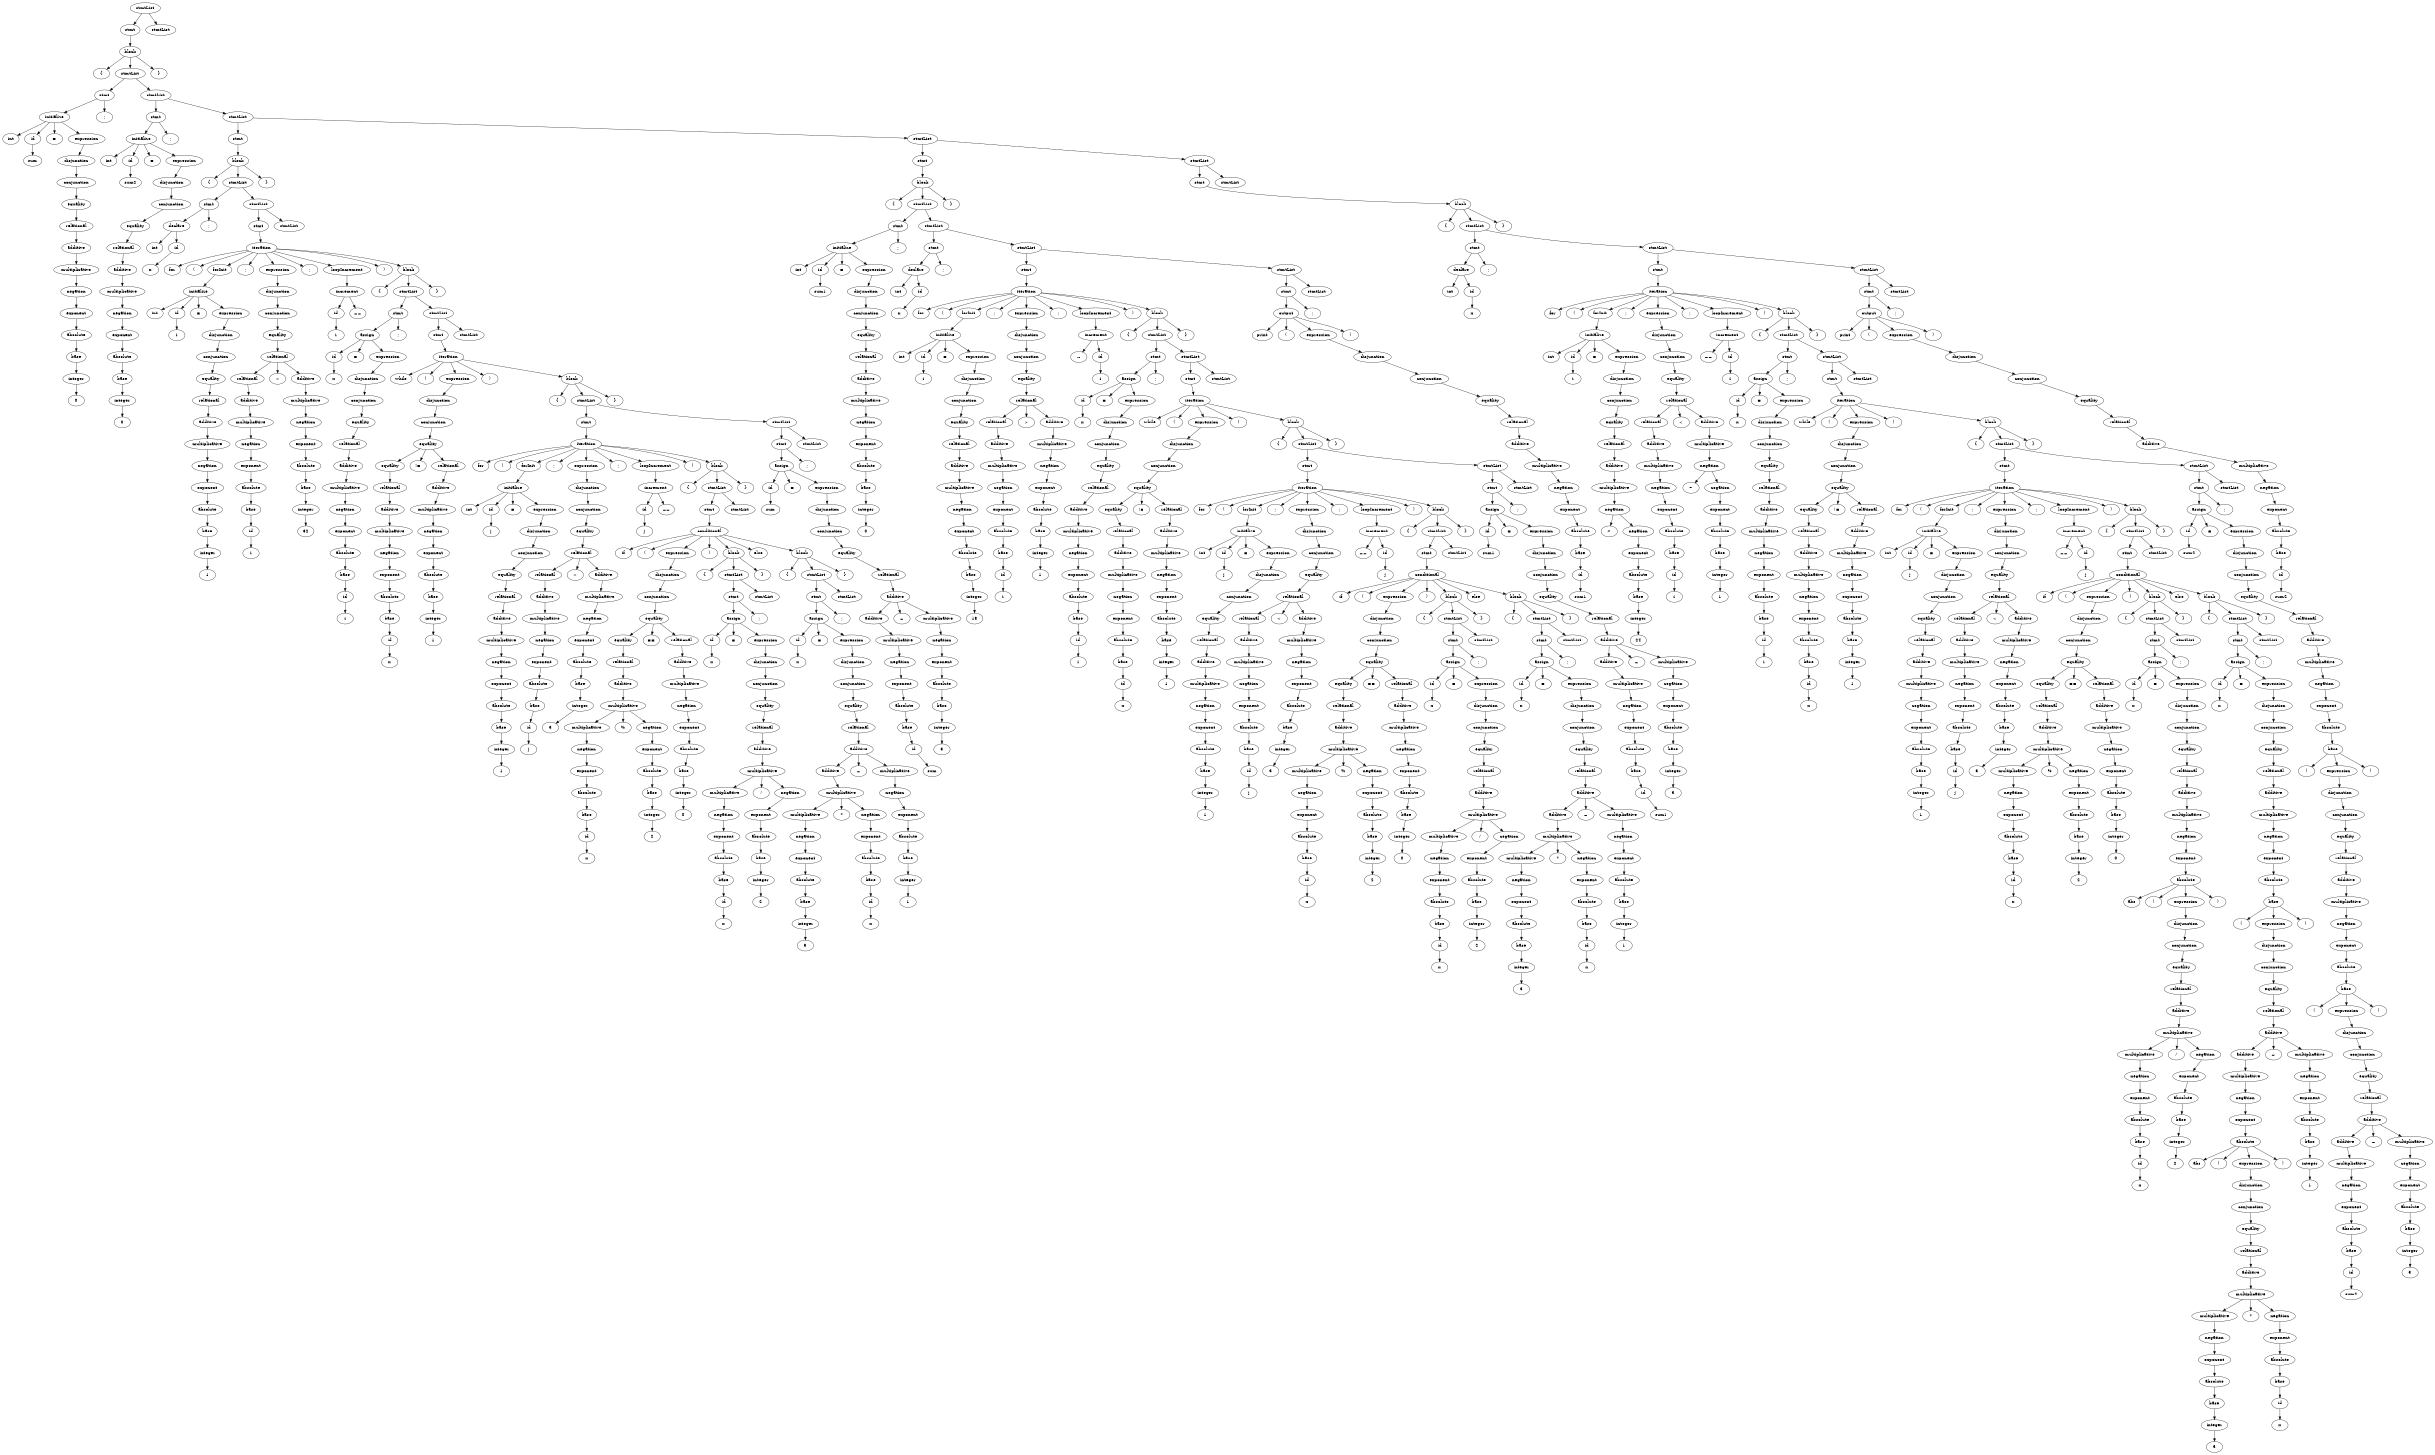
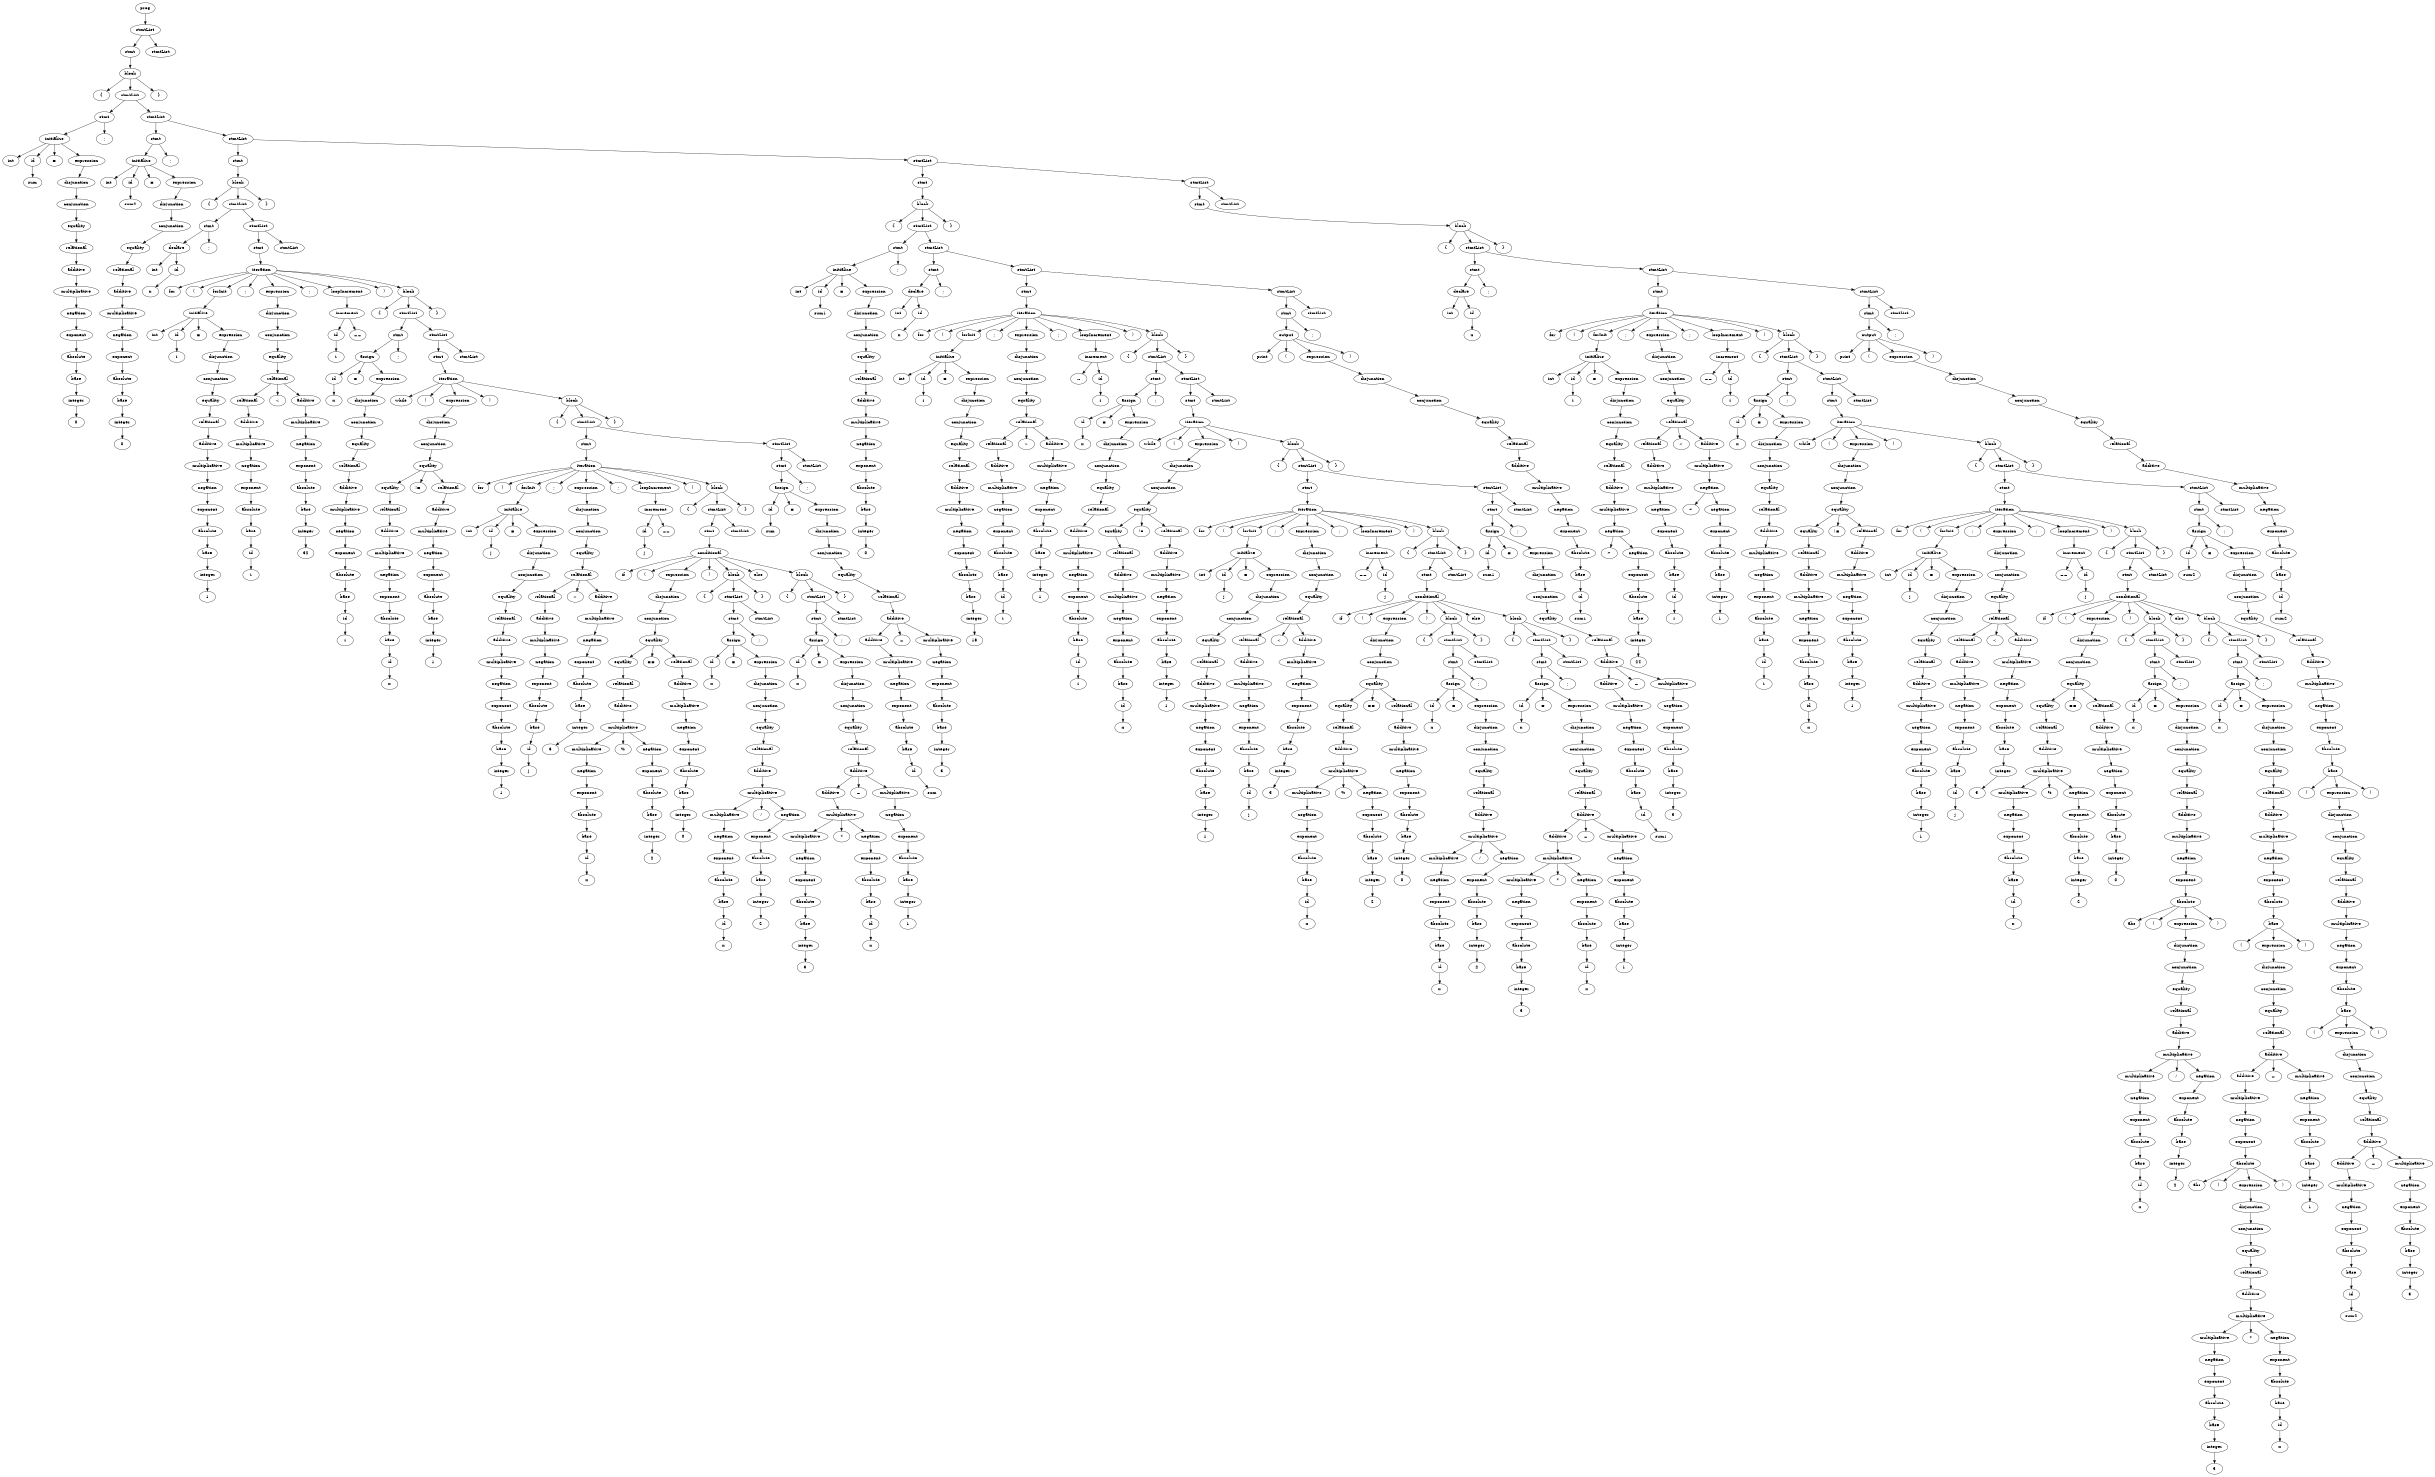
none -> (145, 8)
